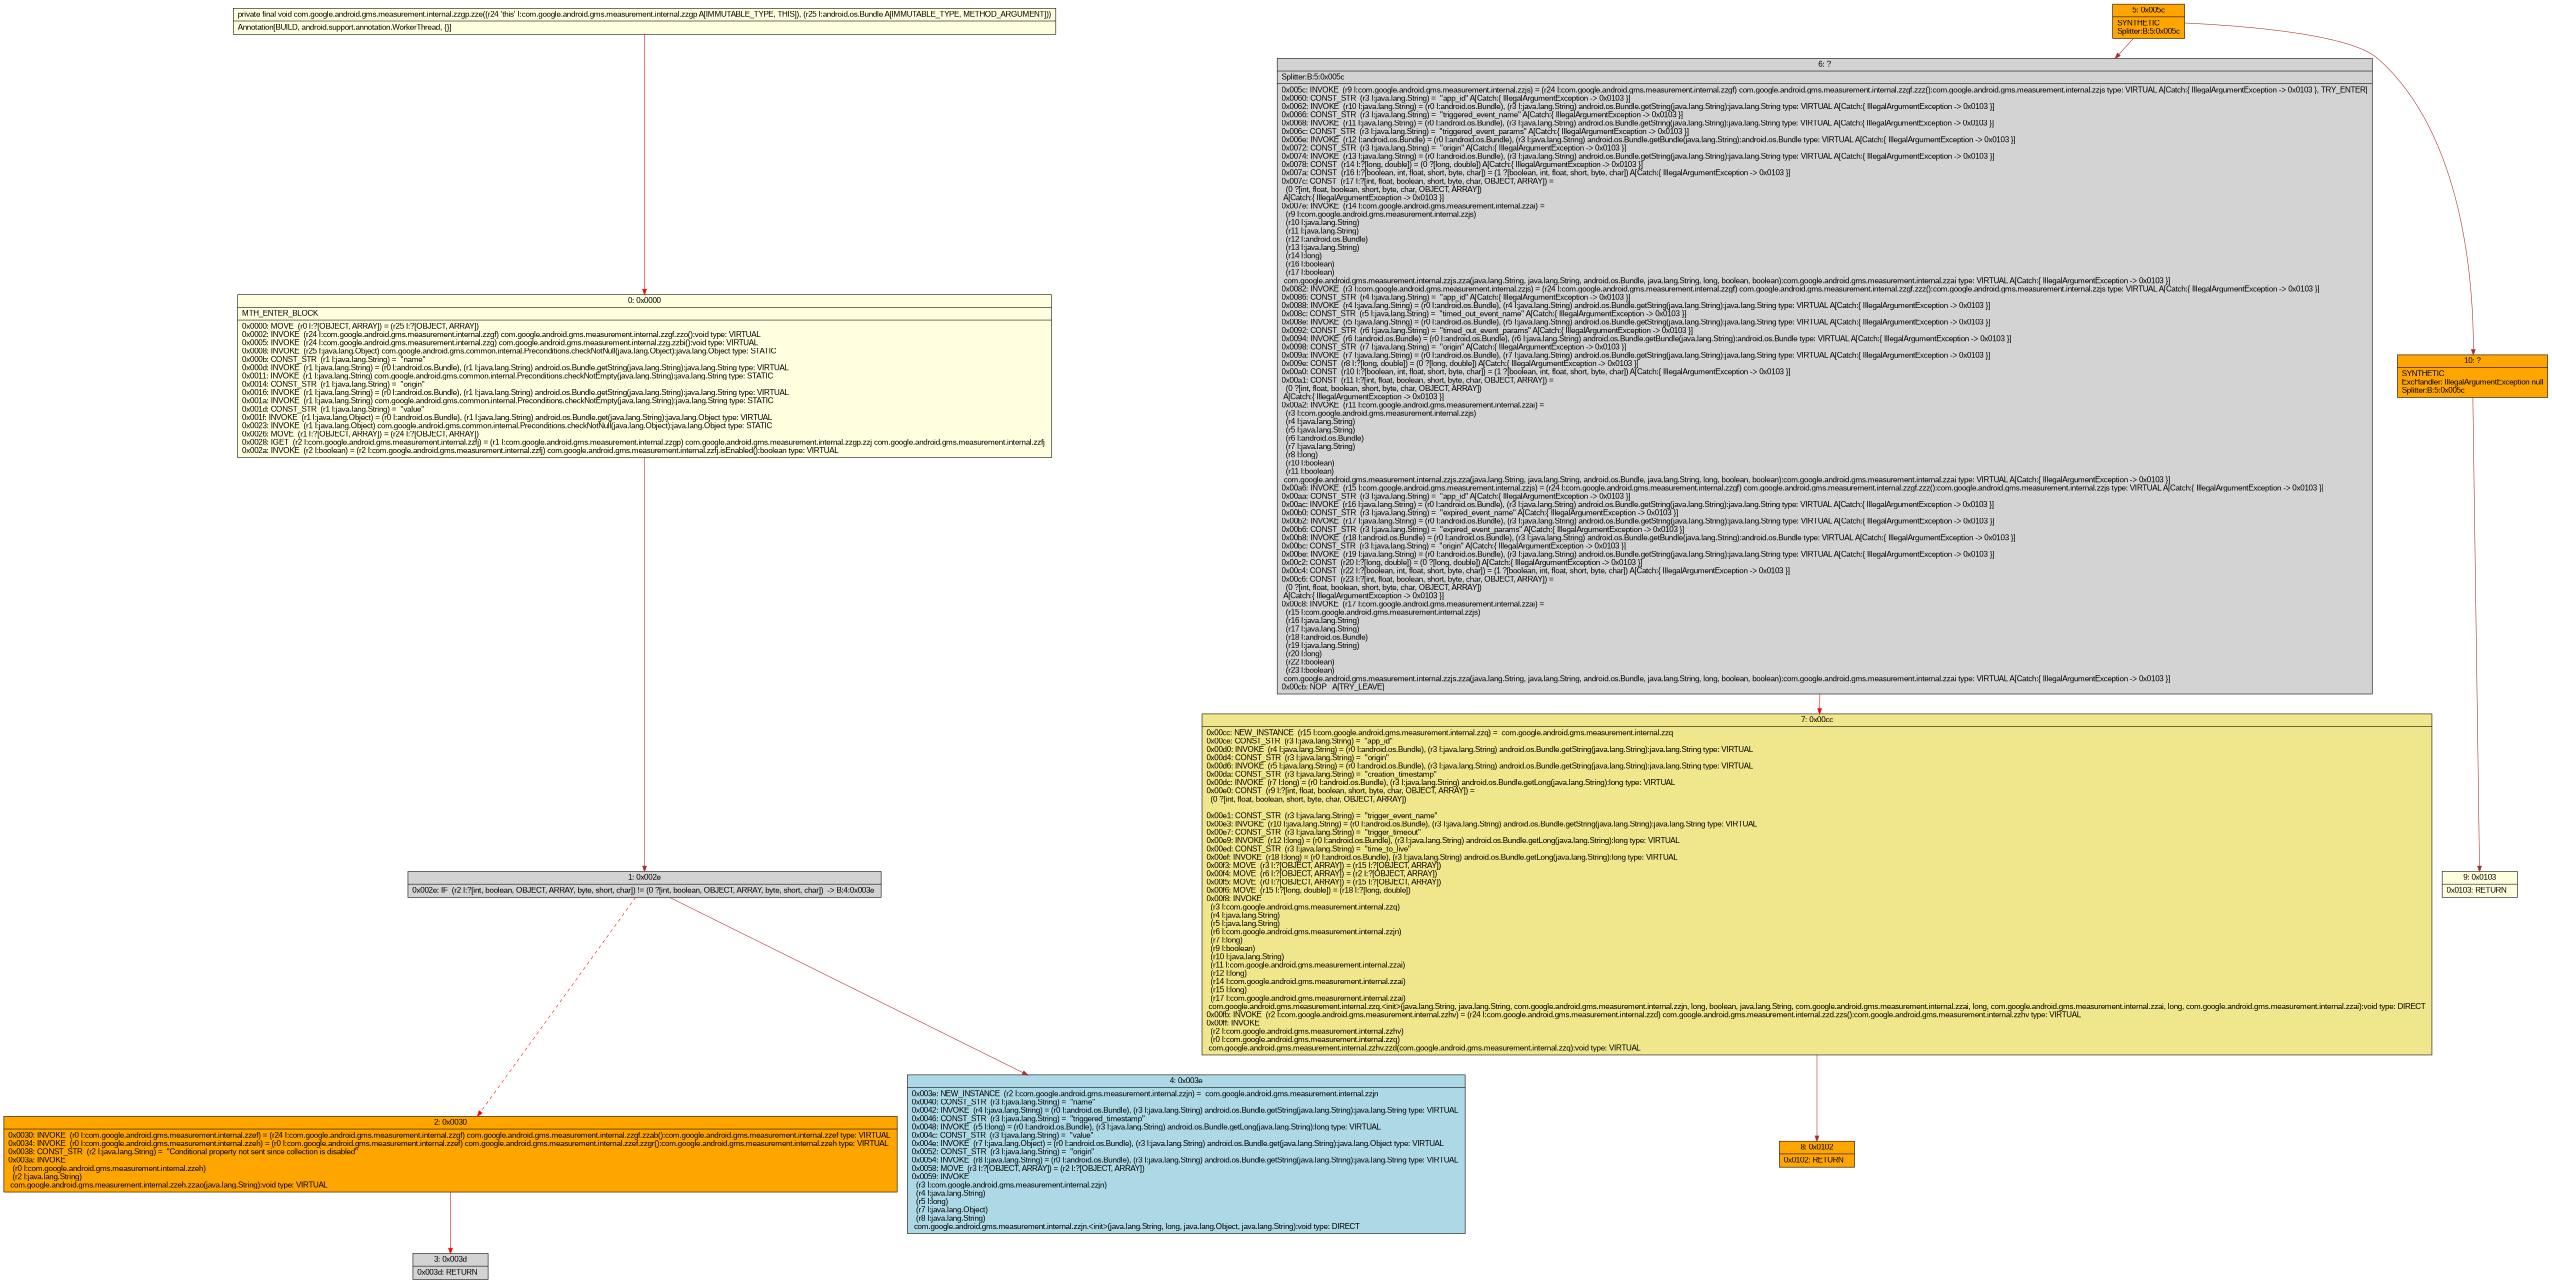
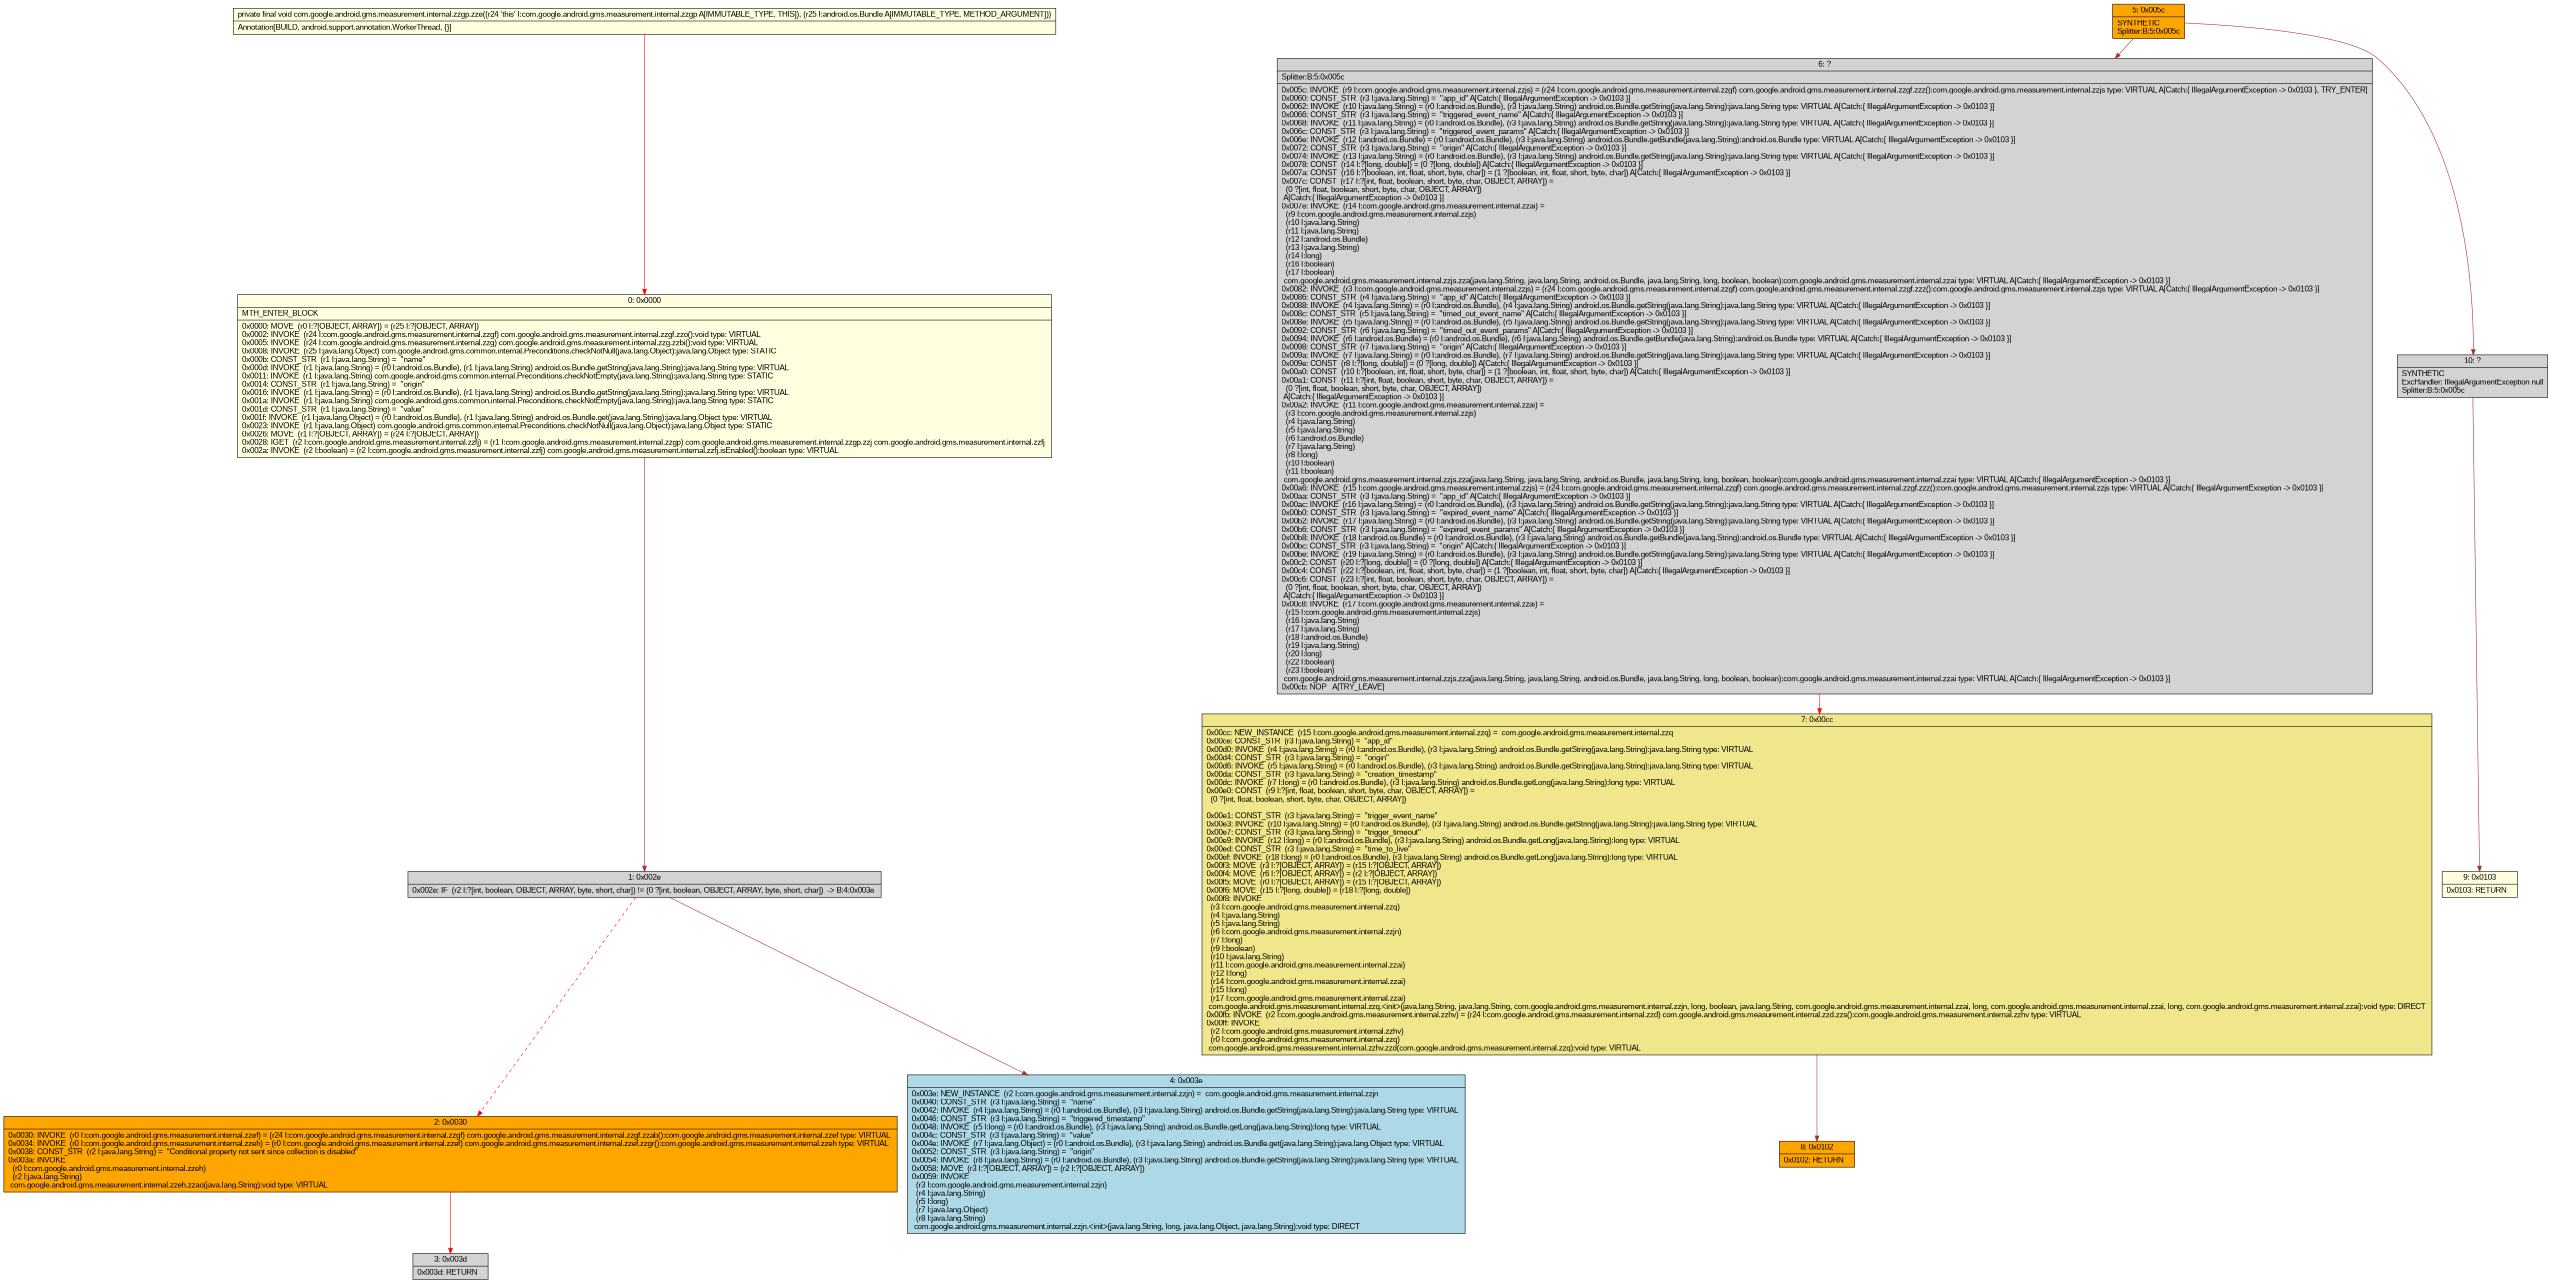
(2473, 376) -> (2473, 376)
